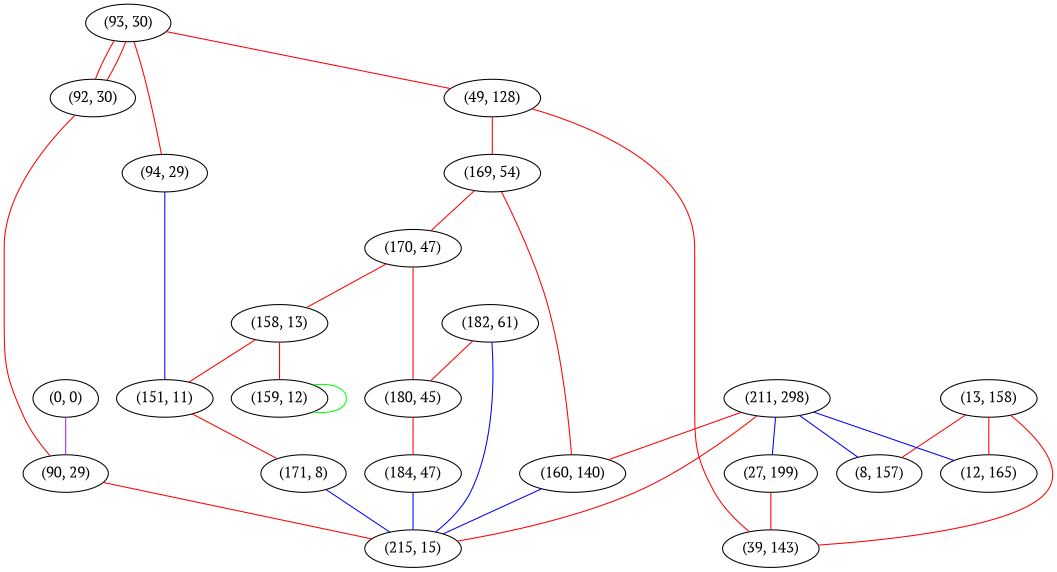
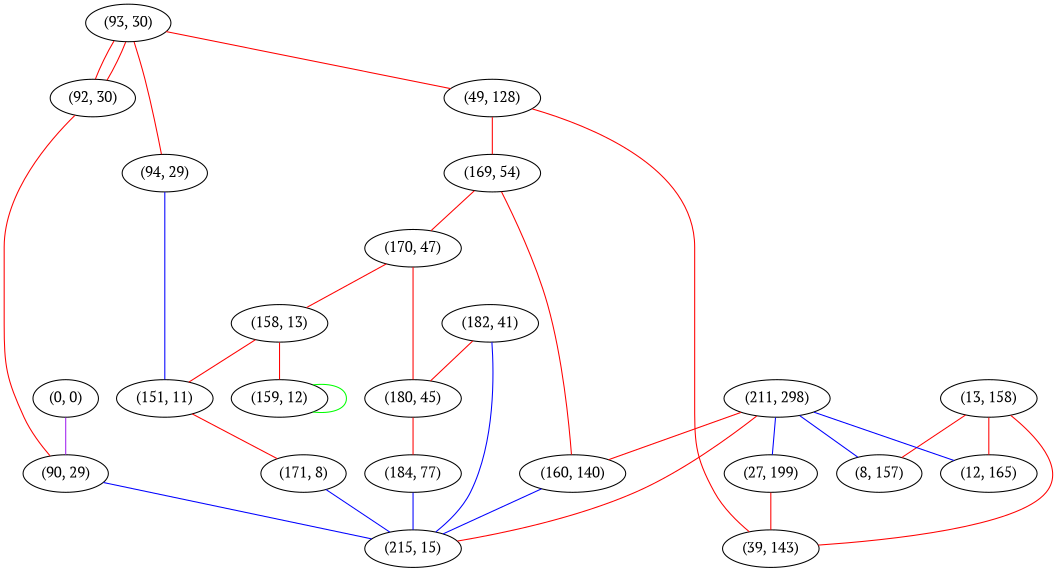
(490, 323) -> (490, 323)
(413, 474) -> (413, 474)
(238, 511) -> (238, 511)
